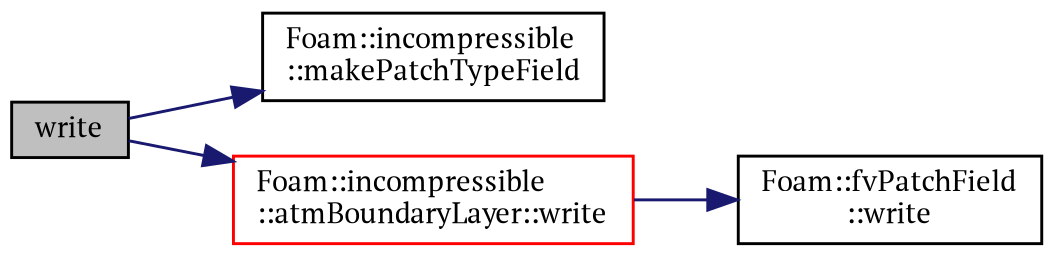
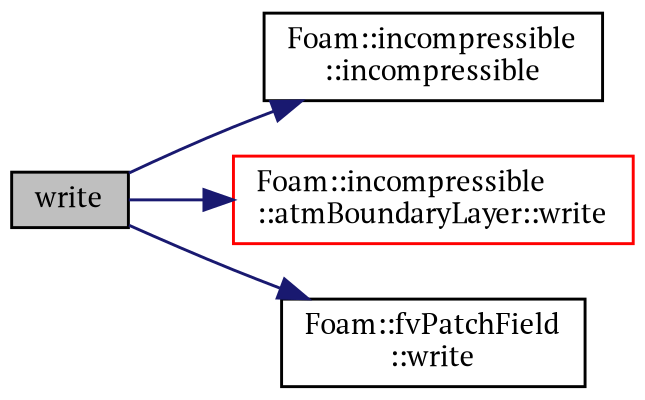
(433, 57) -> (433, 57)
(671, 200) -> (204, 258)
